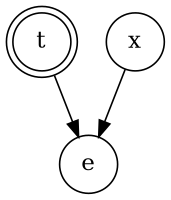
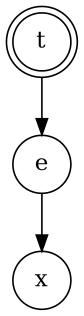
(115, 96) -> (42, 214)
